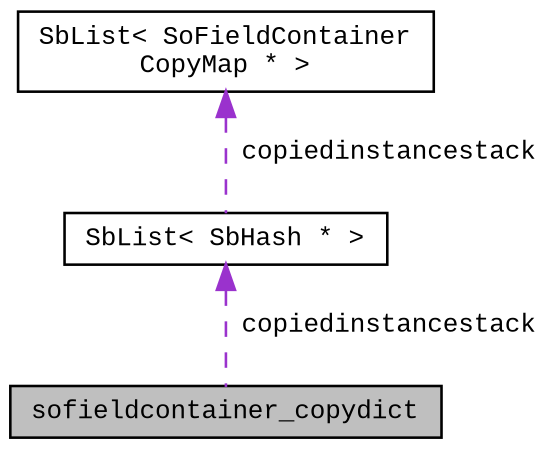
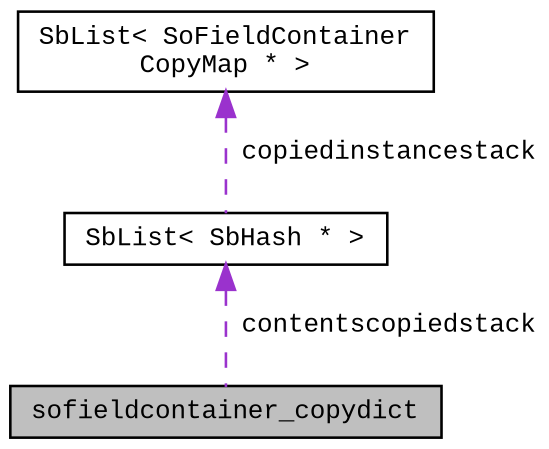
(382, 325) -> (382, 325)
